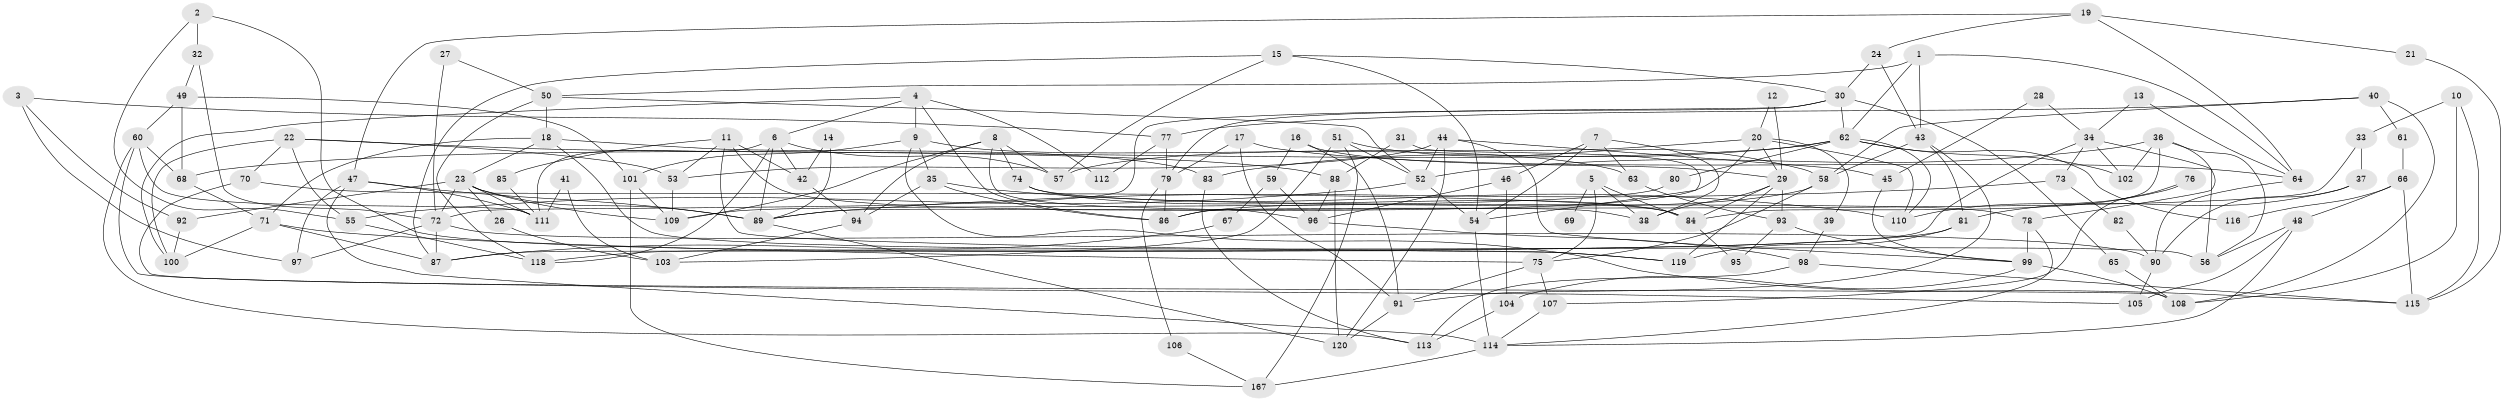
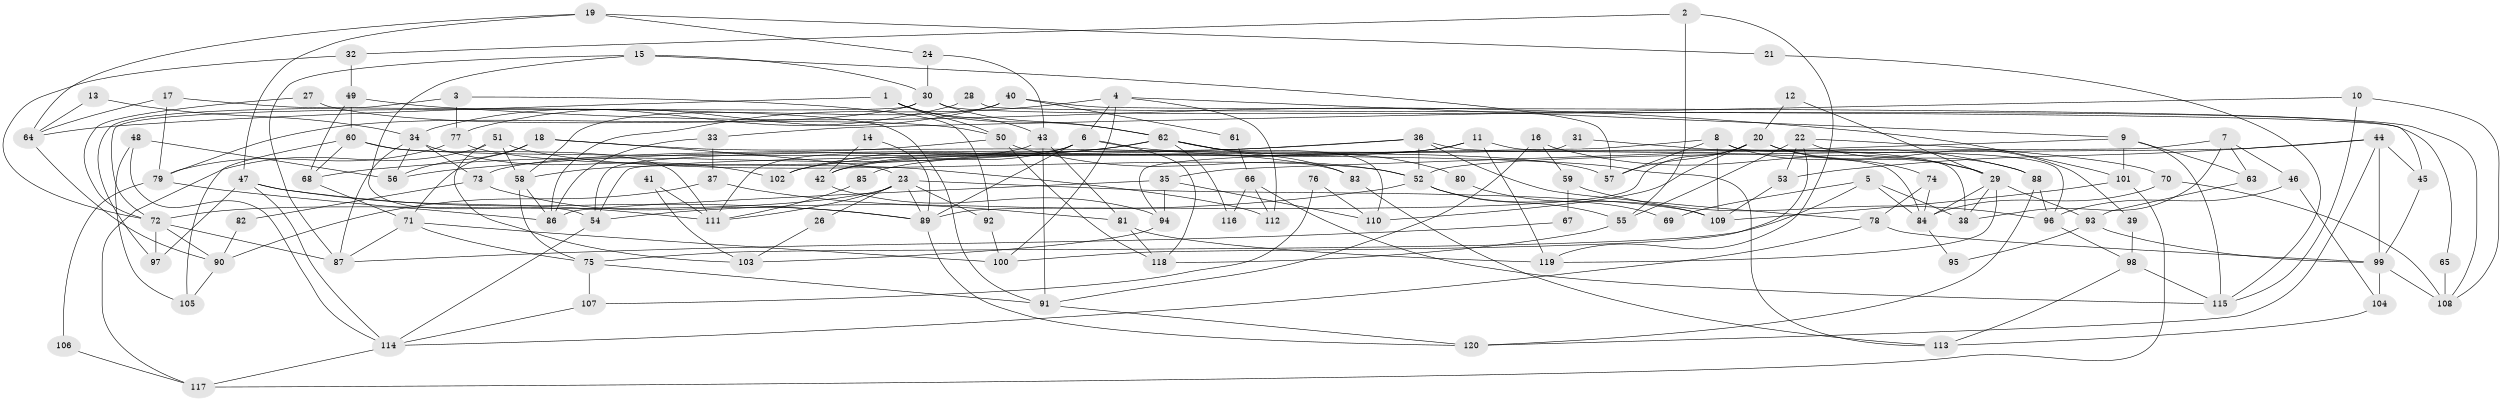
(547, 117) -> (737, 152)
(693, 164) -> none
none -> (1543, 202)
(2349, 203) -> (1261, 201)
(1259, 388) -> (199, 388)
